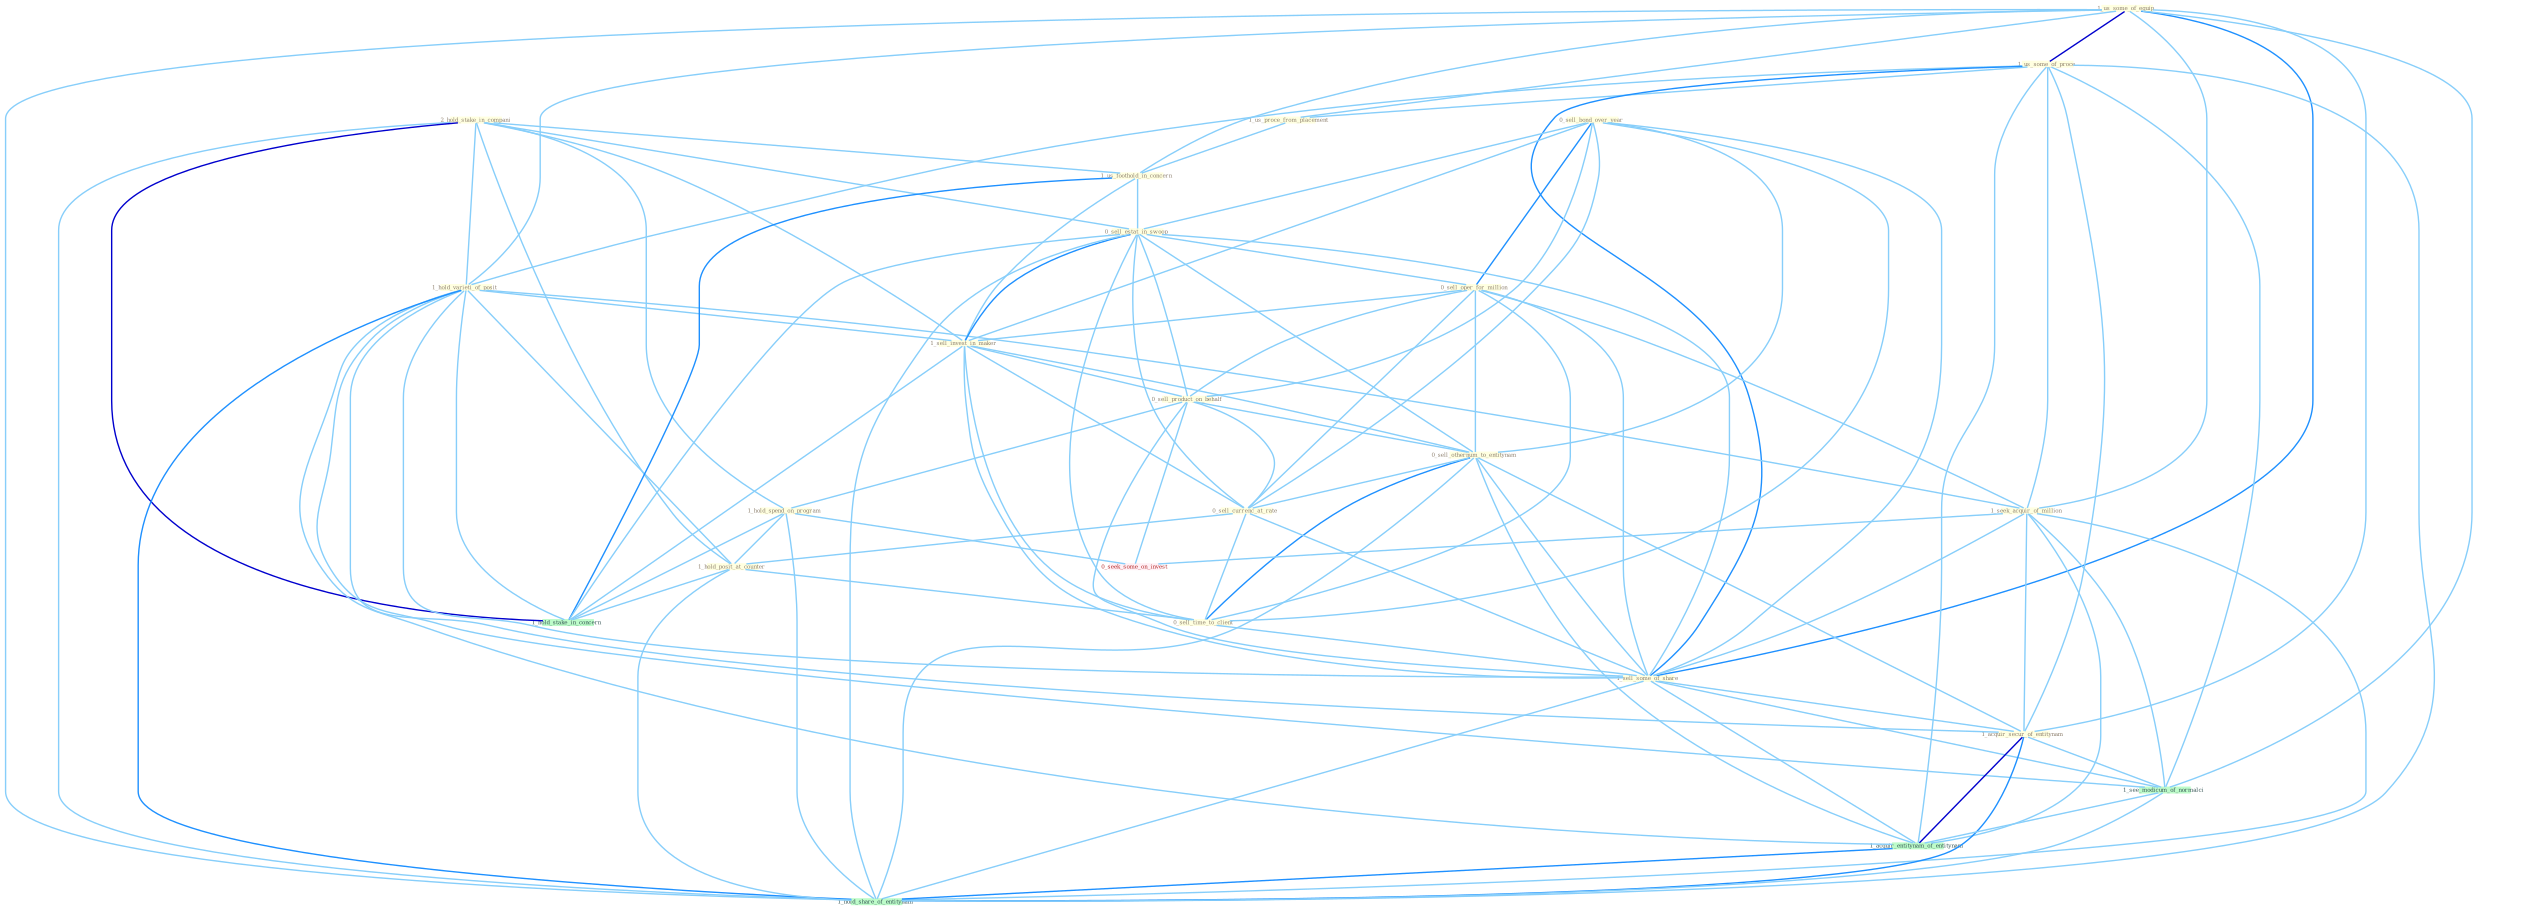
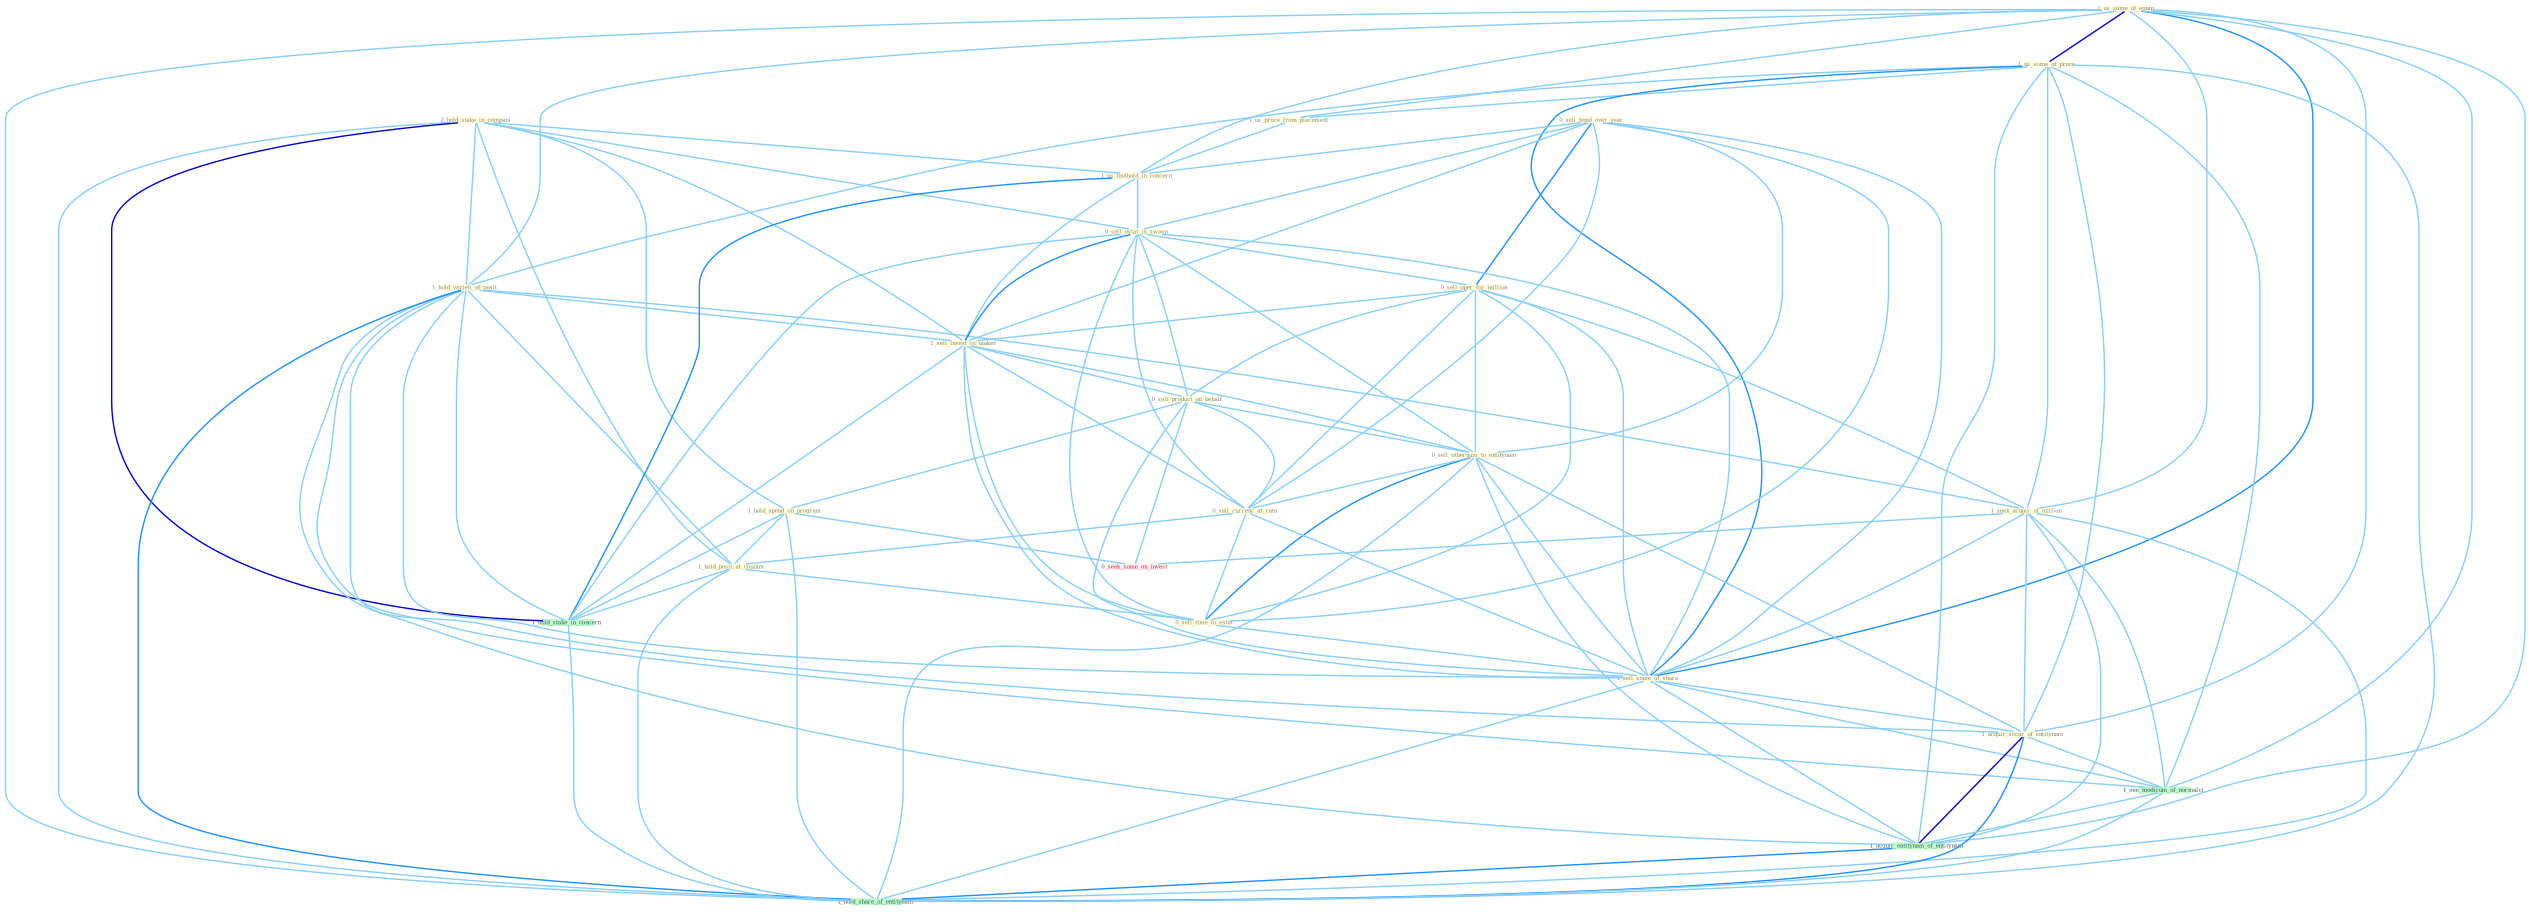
(1454, 328) -> (1365, 148)
(857, 476) -> (618, 848)
none -> (2525, 506)
(1205, 623) -> (1205, 623)
